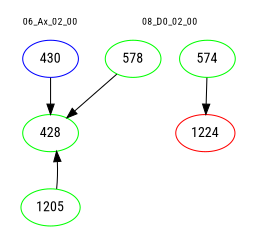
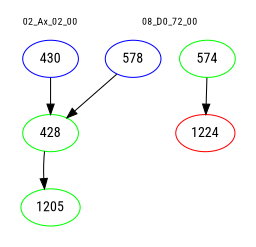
(51, 22) -> (51, 22)
(170, 22) -> (170, 22)
(133, 59) -> (133, 59)
(57, 175) -> (44, 165)
